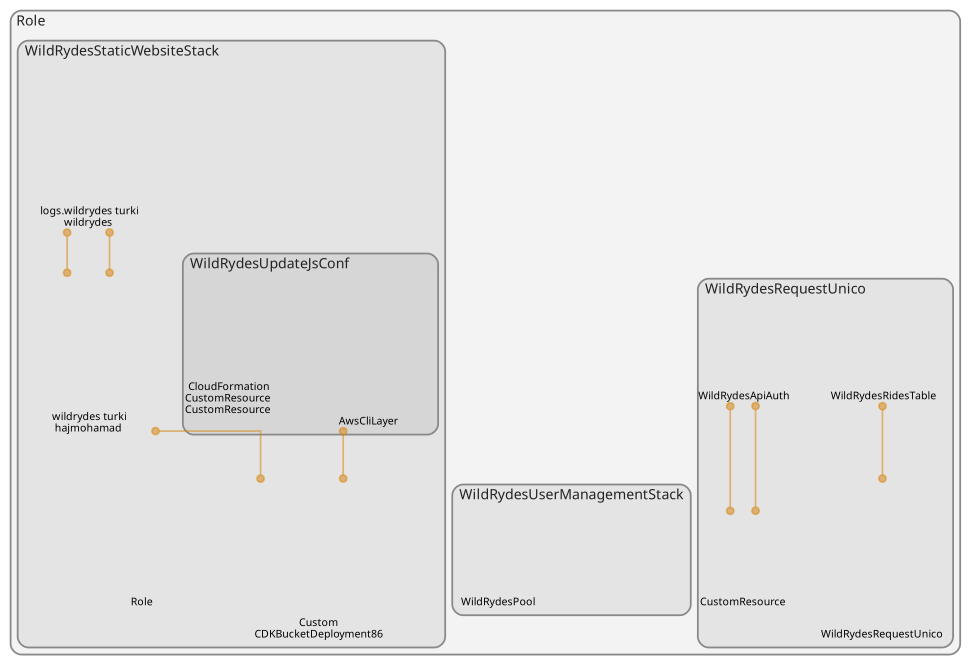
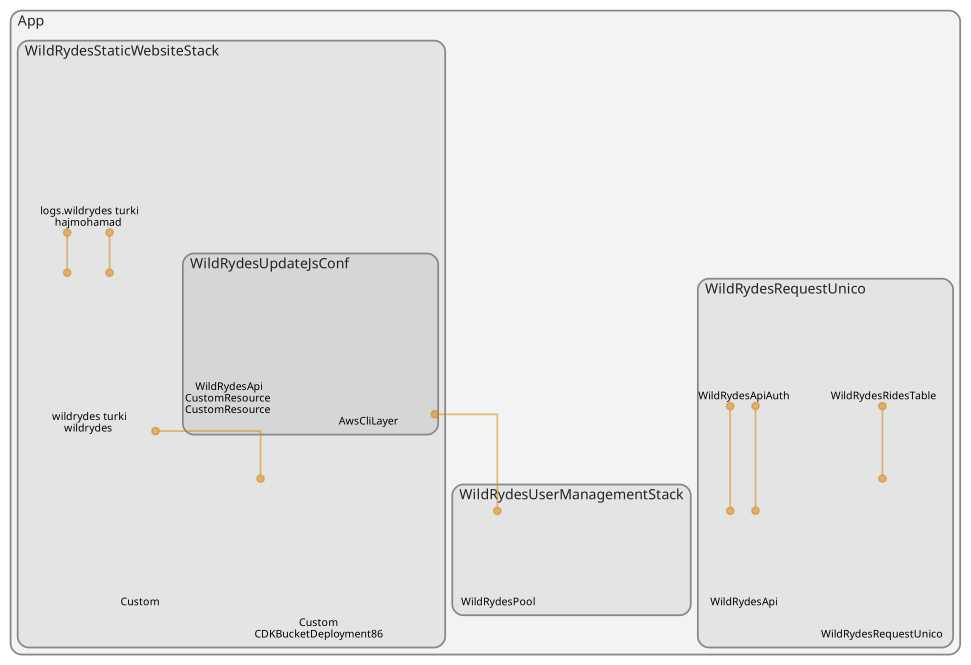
(31, 22) -> (31, 22)
(88, 150) -> (88, 150)
(88, 356) -> (88, 356)
(228, 356) -> (228, 356)
(343, 455) -> (497, 431)
(140, 561) -> (140, 561)
(743, 561) -> (743, 561)
